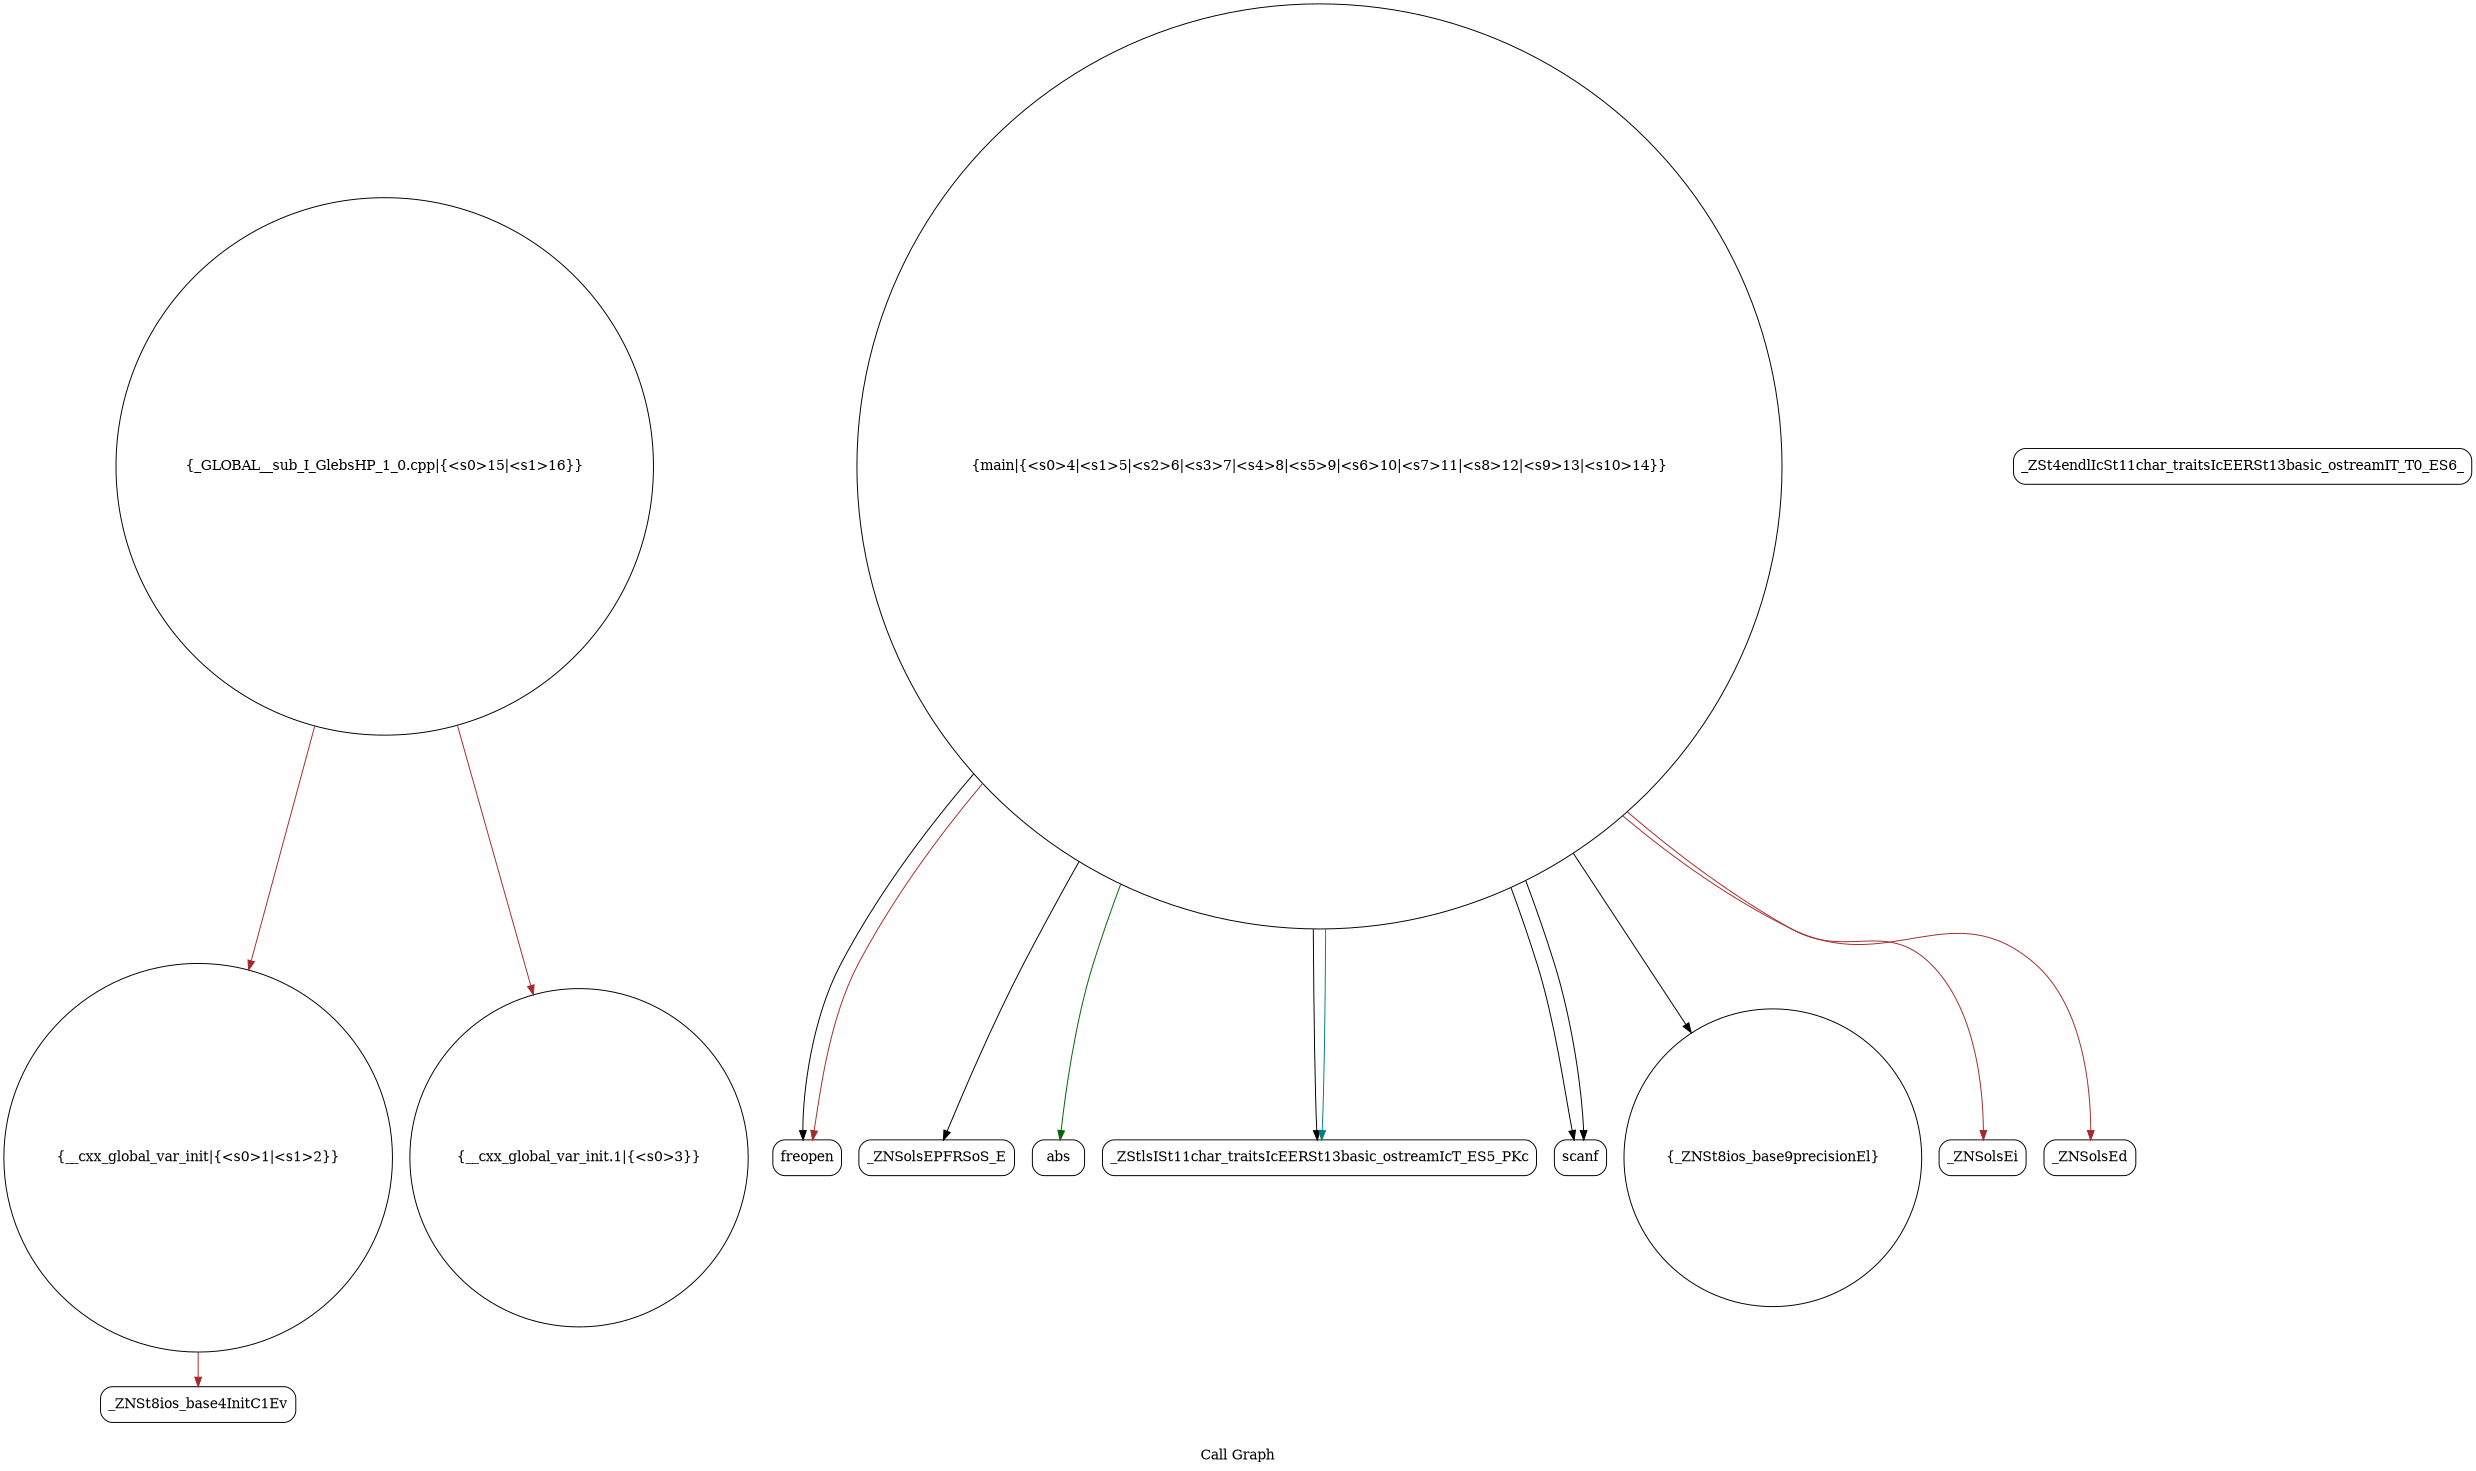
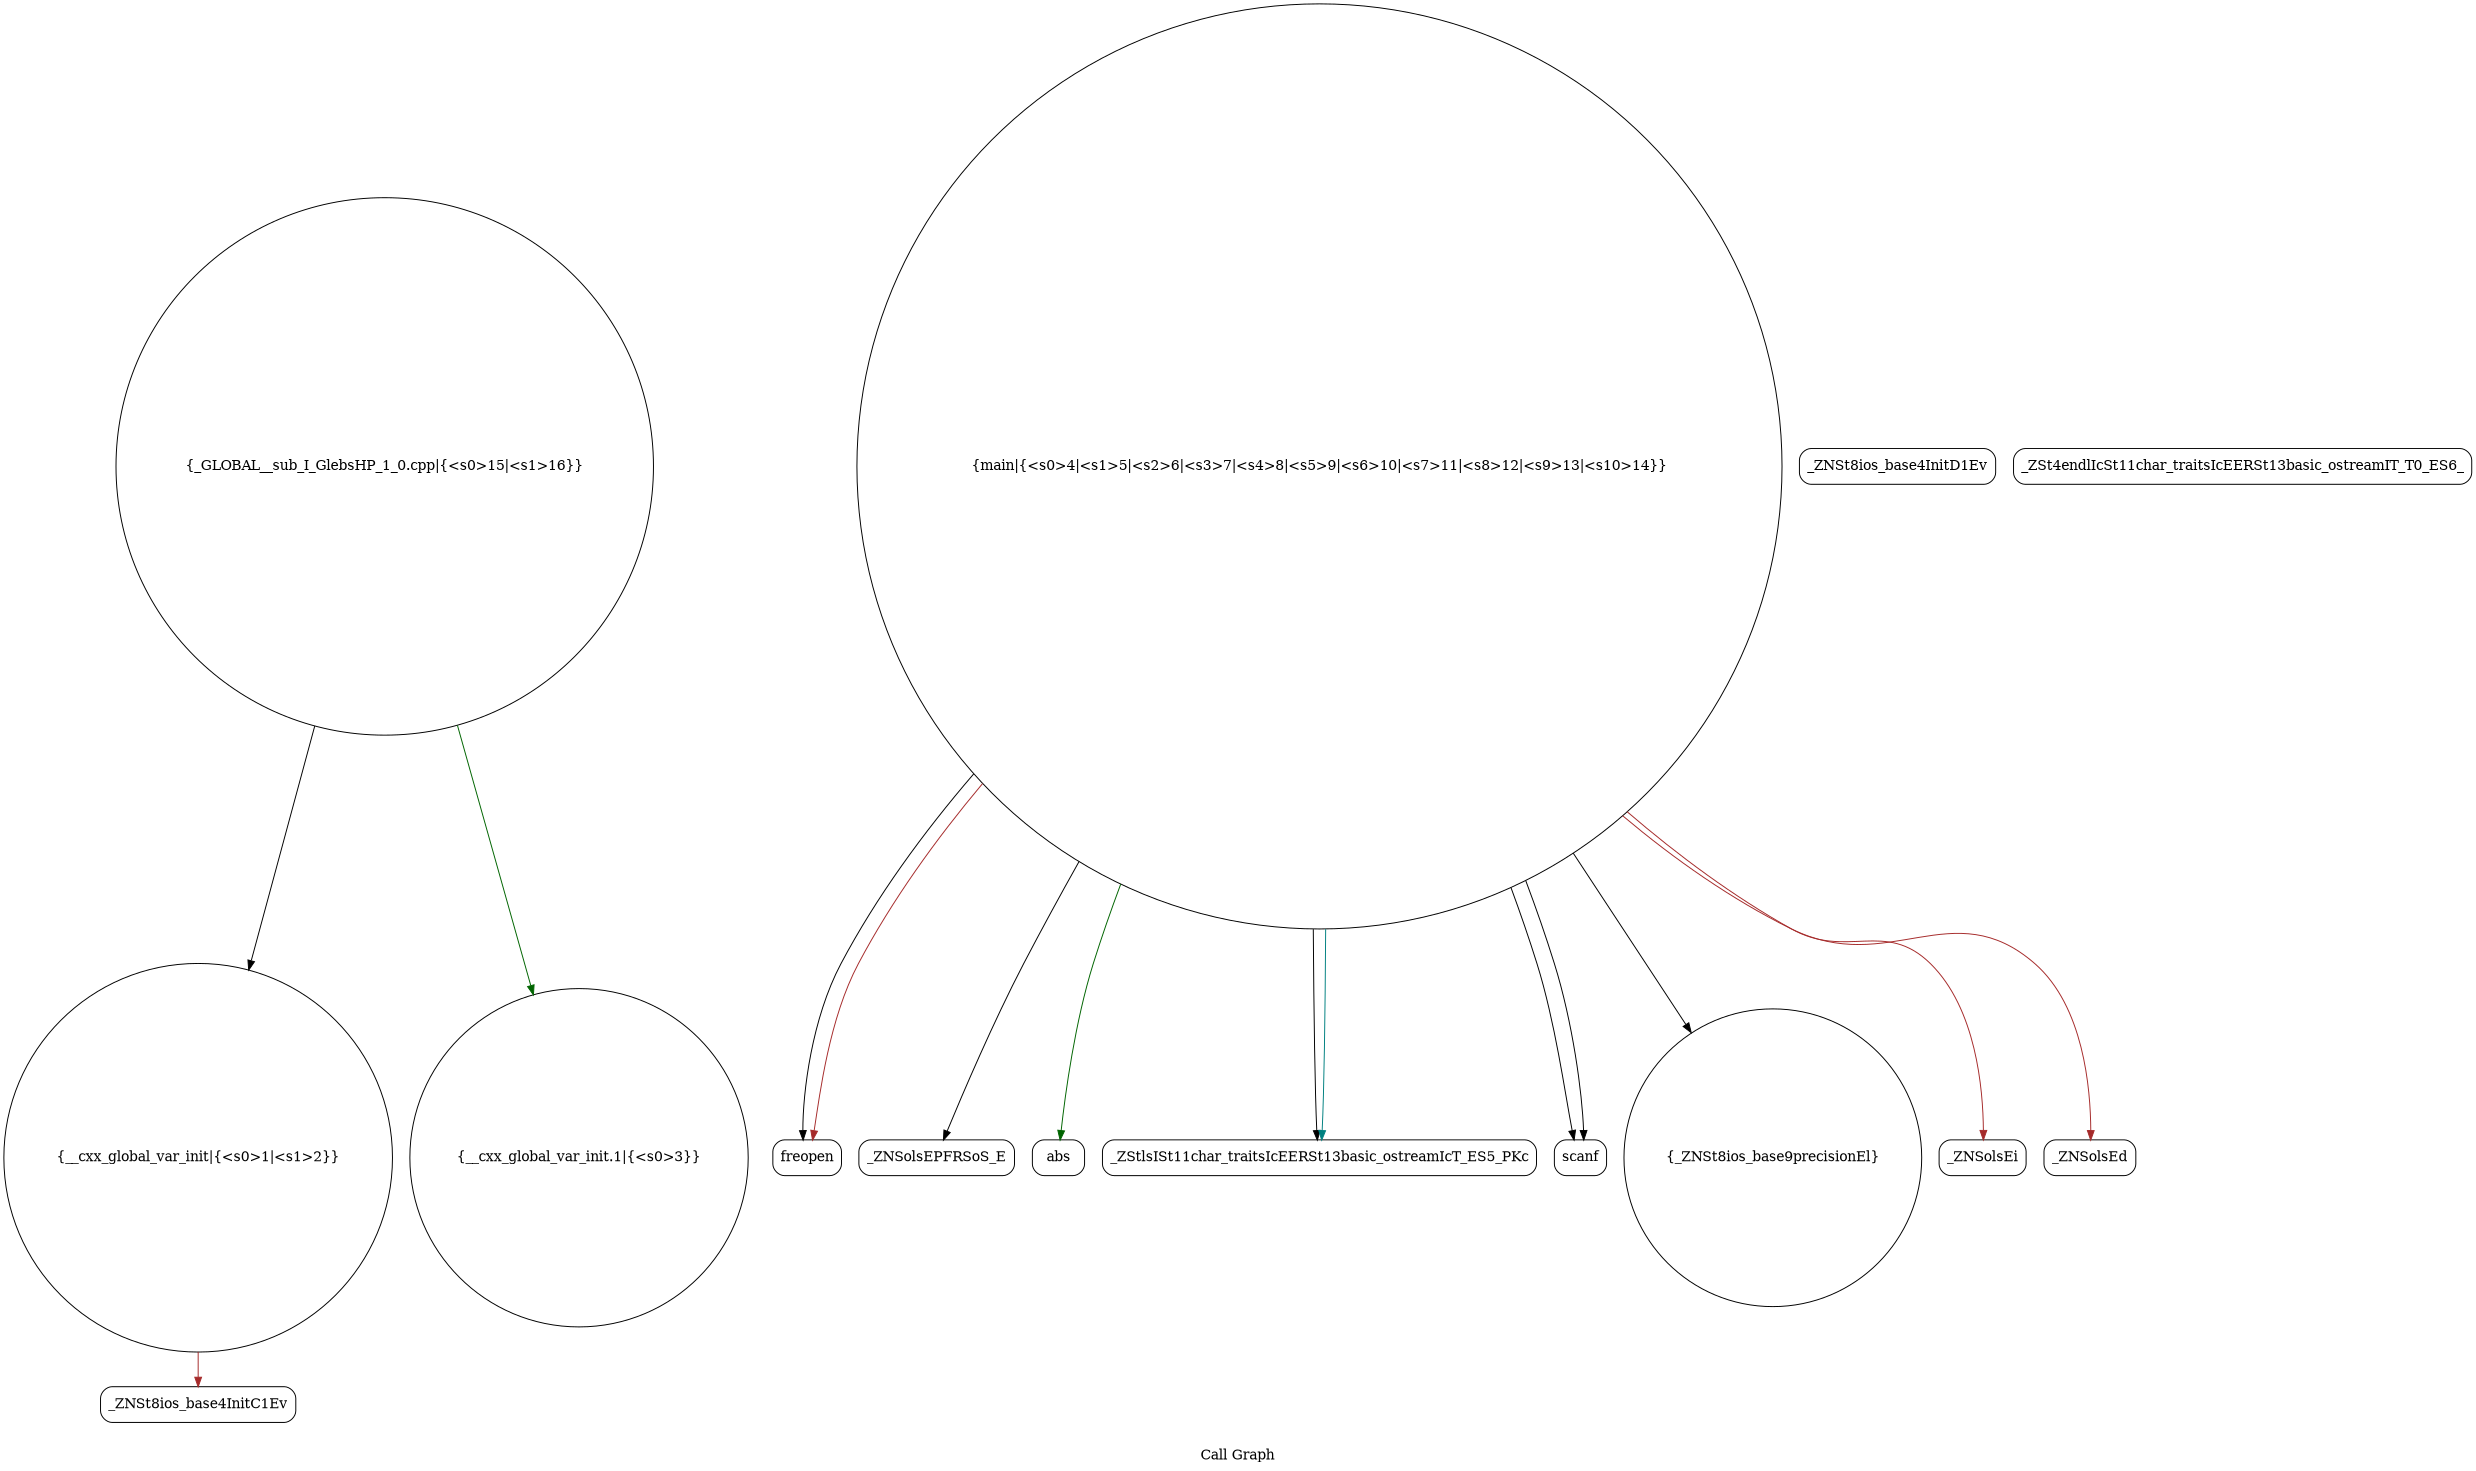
none -> (1898, 466)
(283, 843) -> (283, 843)
(494, 855) -> (494, 855)
